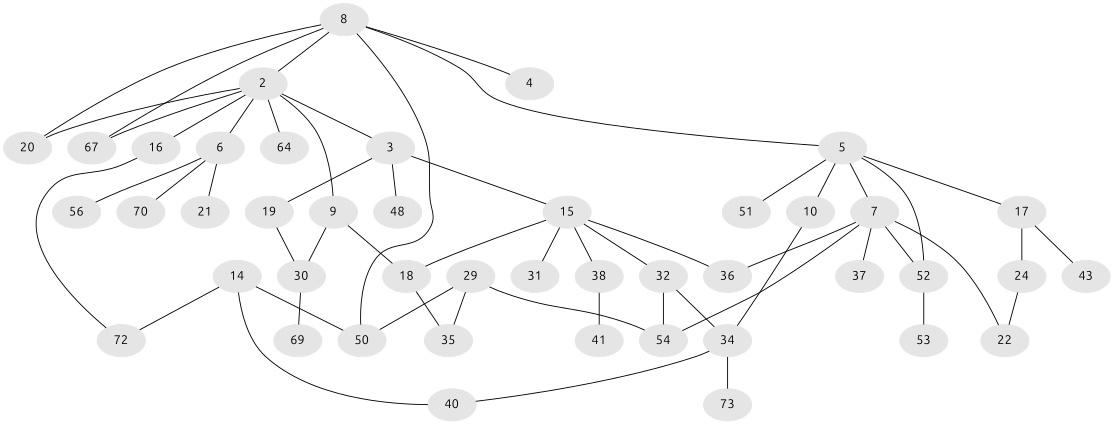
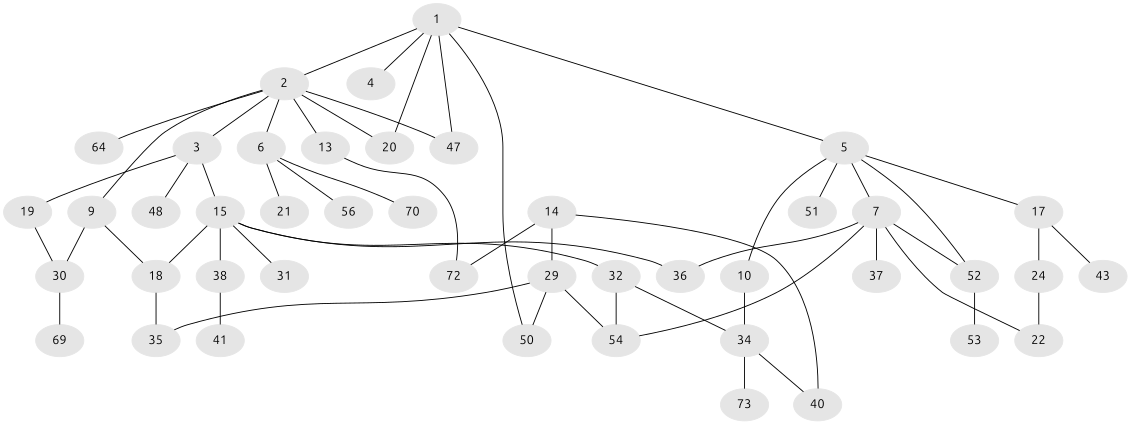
(344, 20) -> (437, 20)
(92, 148) -> (454, 148)
(156, 148) -> (325, 148)
(293, 305) -> (552, 238)
